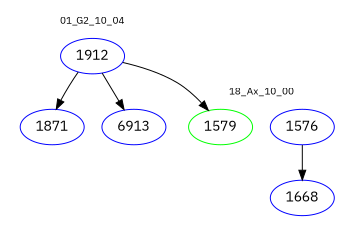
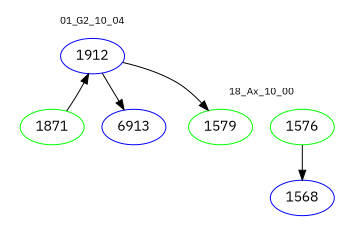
(69, 86) -> (76, 97)
(52, 127) -> (52, 127)
(302, 127) -> (302, 127)
(302, 198) -> (302, 198)
